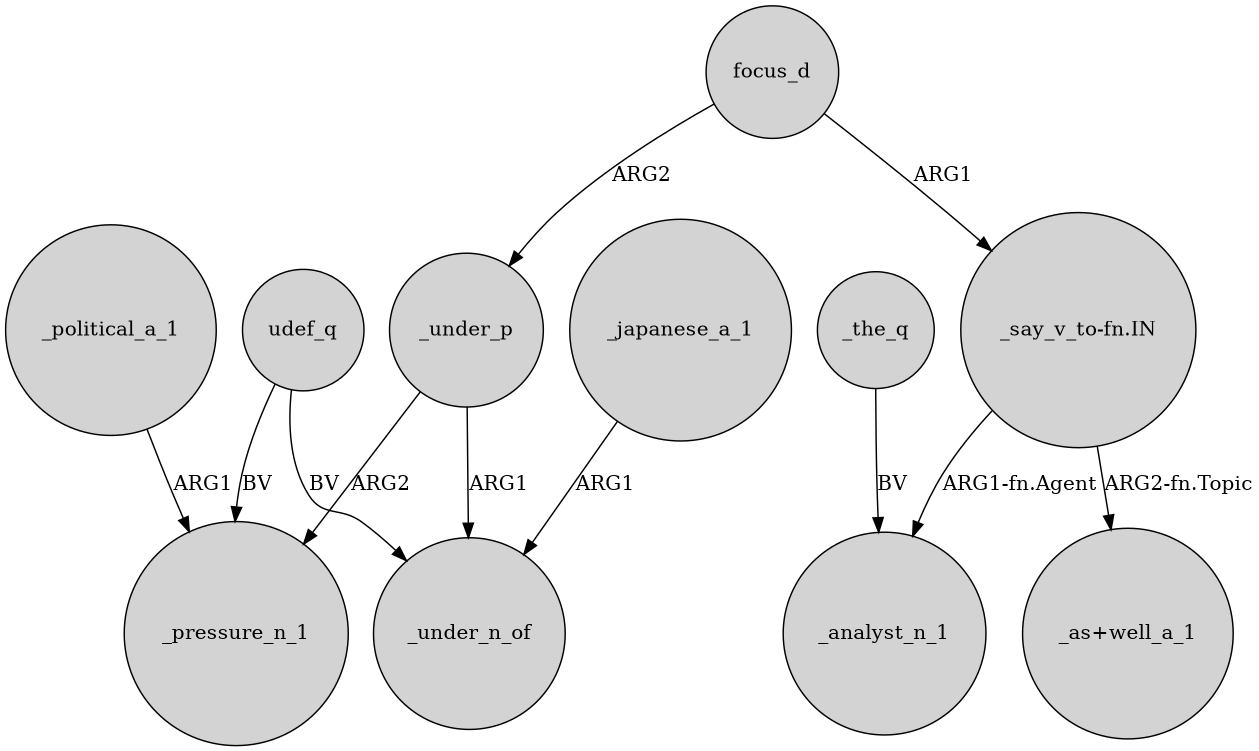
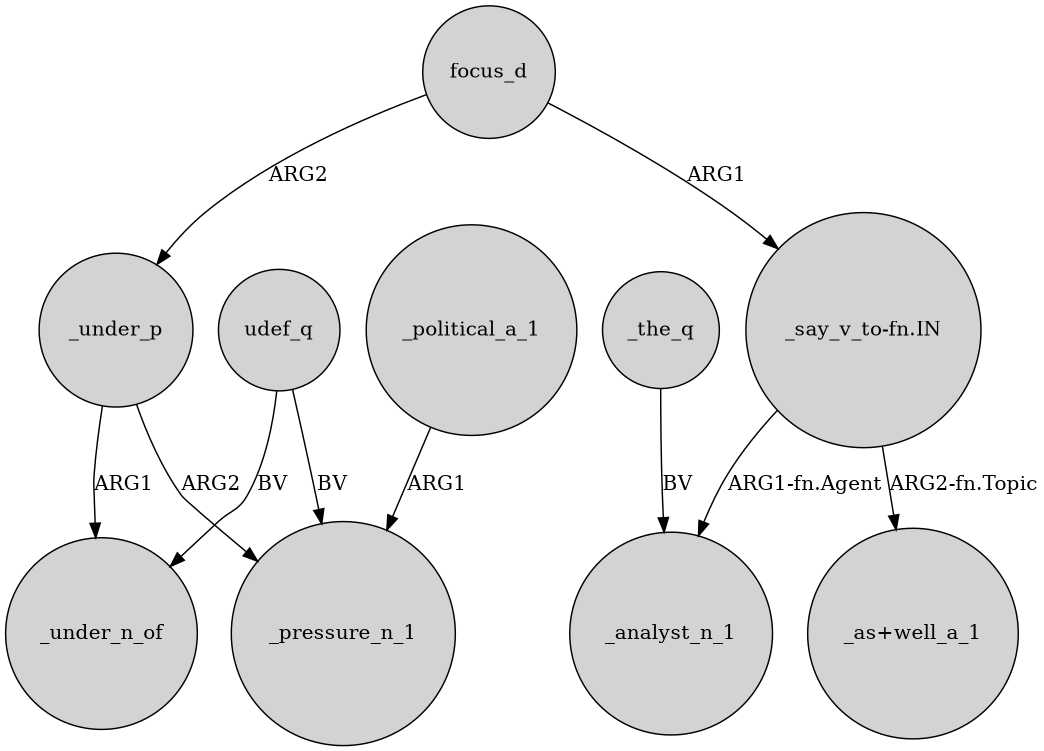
(681, 330) -> none
